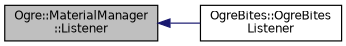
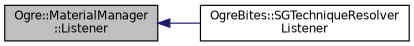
(271, 23) -> (305, 23)
